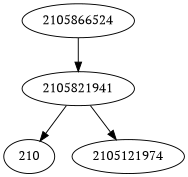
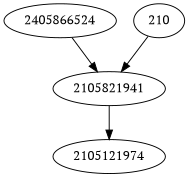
(78, 21) -> (60, 21)
(56, 120) -> (138, 50)
